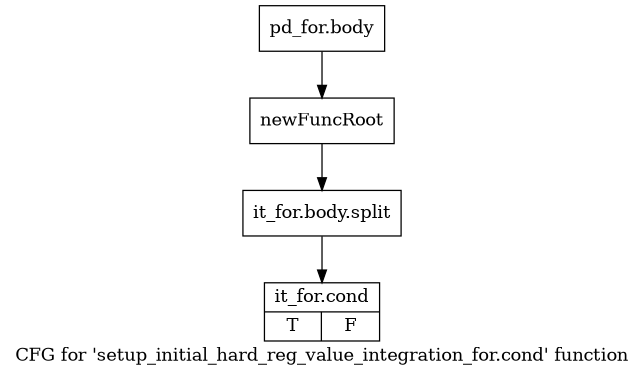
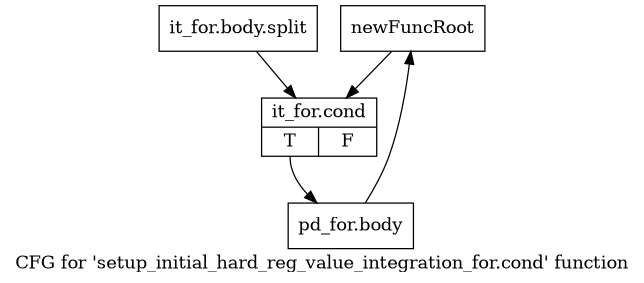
(322, 161) -> (374, 70)
none -> (295, 177)
